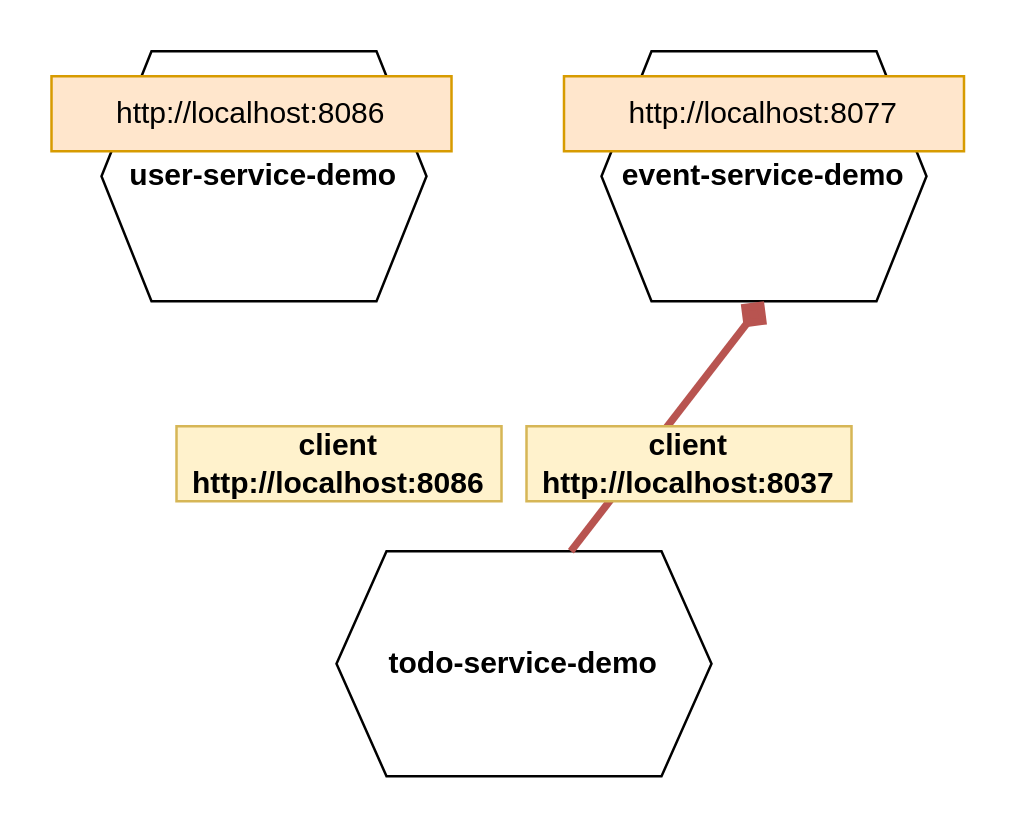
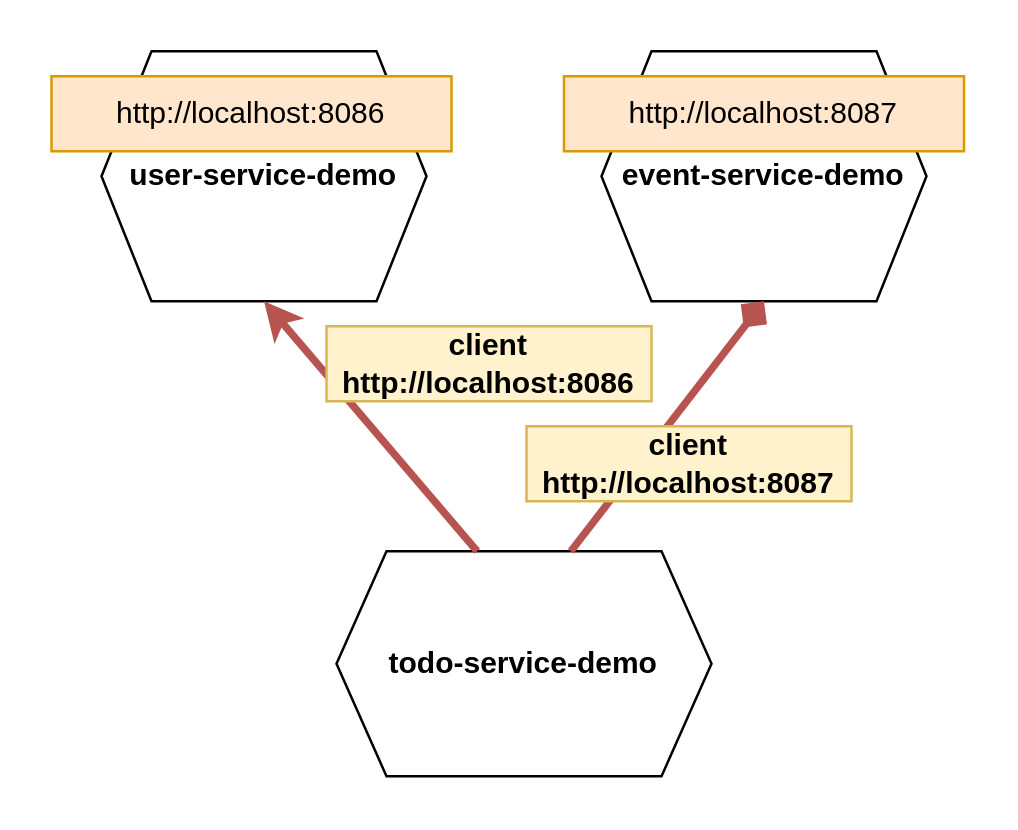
(764, 114) -> (764, 114)
(339, 464) -> (489, 364)
(689, 464) -> (689, 464)
none -> (409, 472)
